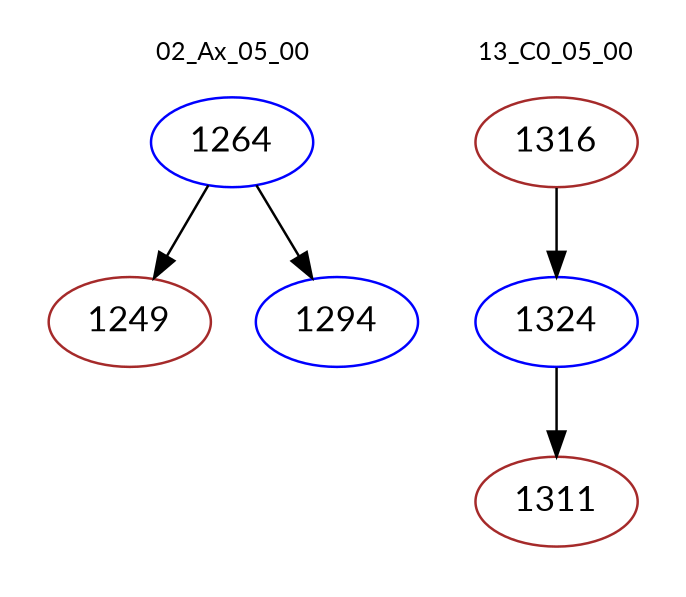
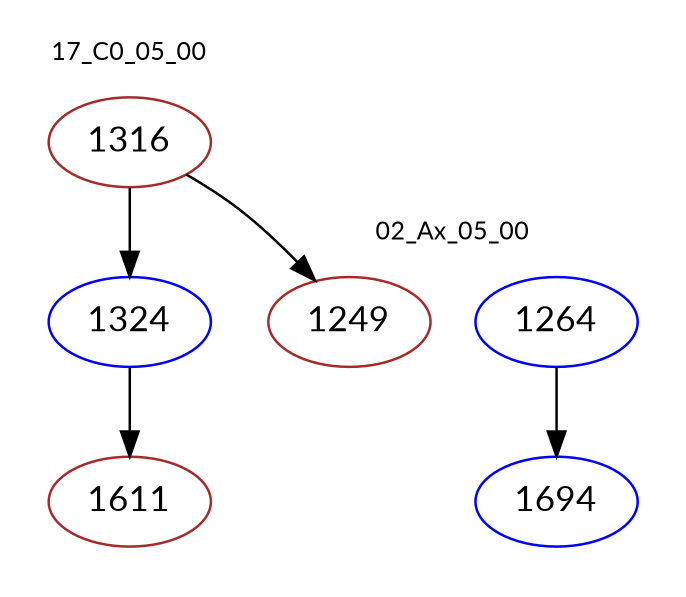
(557, 54) -> (130, 54)
(188, 221) -> (267, 232)
(337, 322) -> (557, 502)
(557, 502) -> (130, 502)
